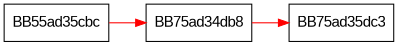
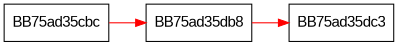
(56, 23) -> (56, 23)
(199, 23) -> (199, 23)
